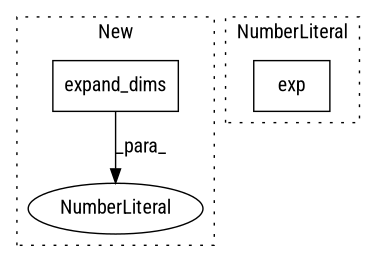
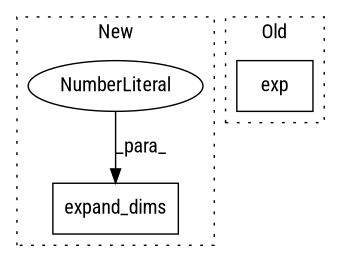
(293, 33) -> (275, 33)
(116, 140) -> (116, 140)
